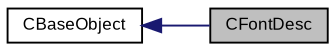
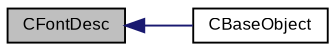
(185, 26) -> (169, 26)
